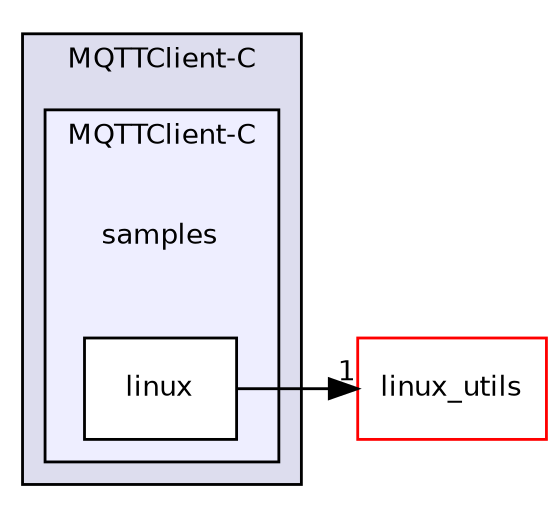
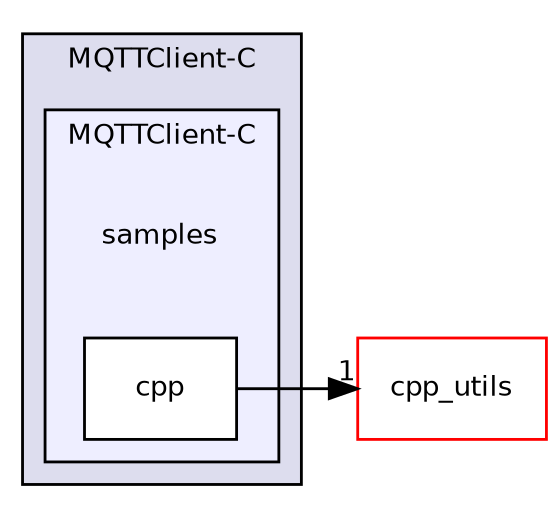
(161, 389) -> (161, 389)
(452, 389) -> (452, 389)
